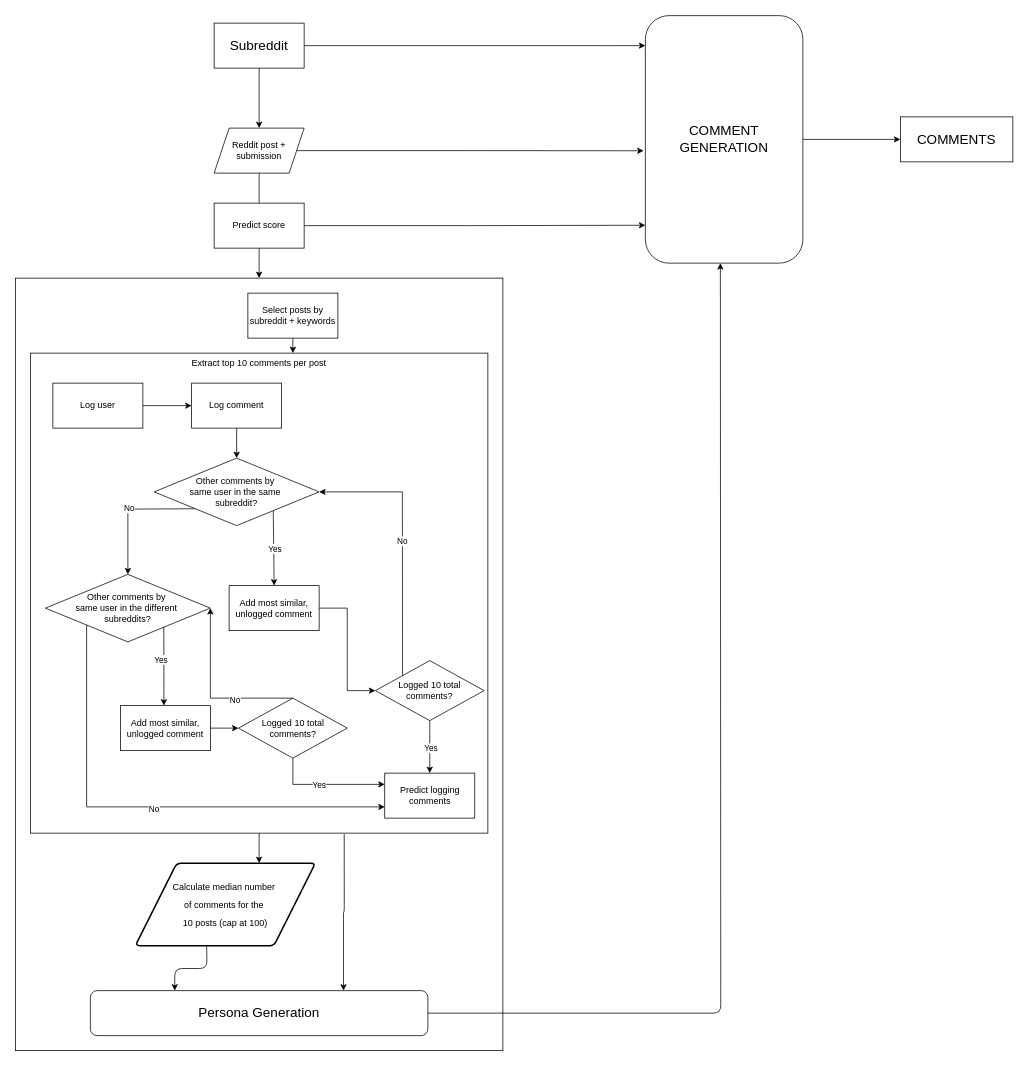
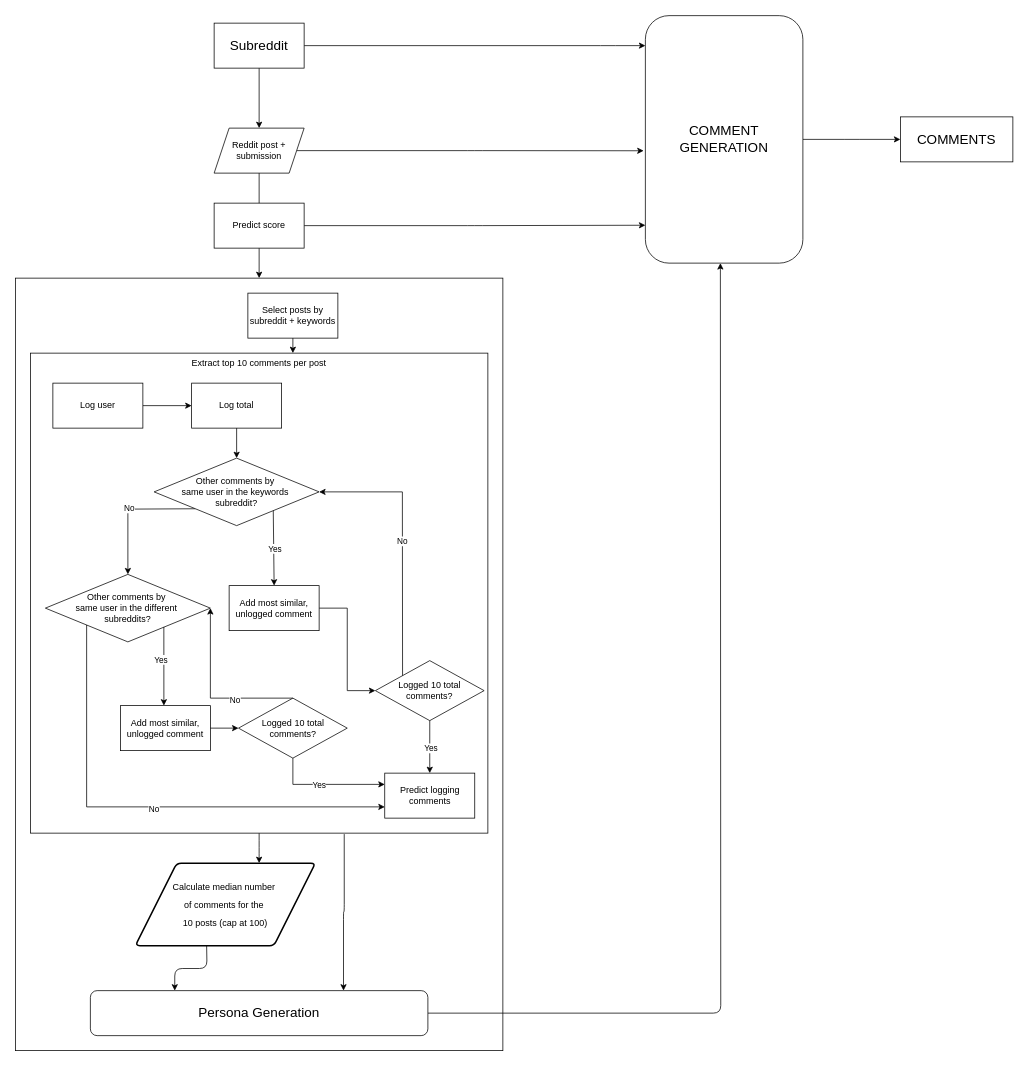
(237, 405) -> (237, 405)
(237, 492) -> (237, 492)
